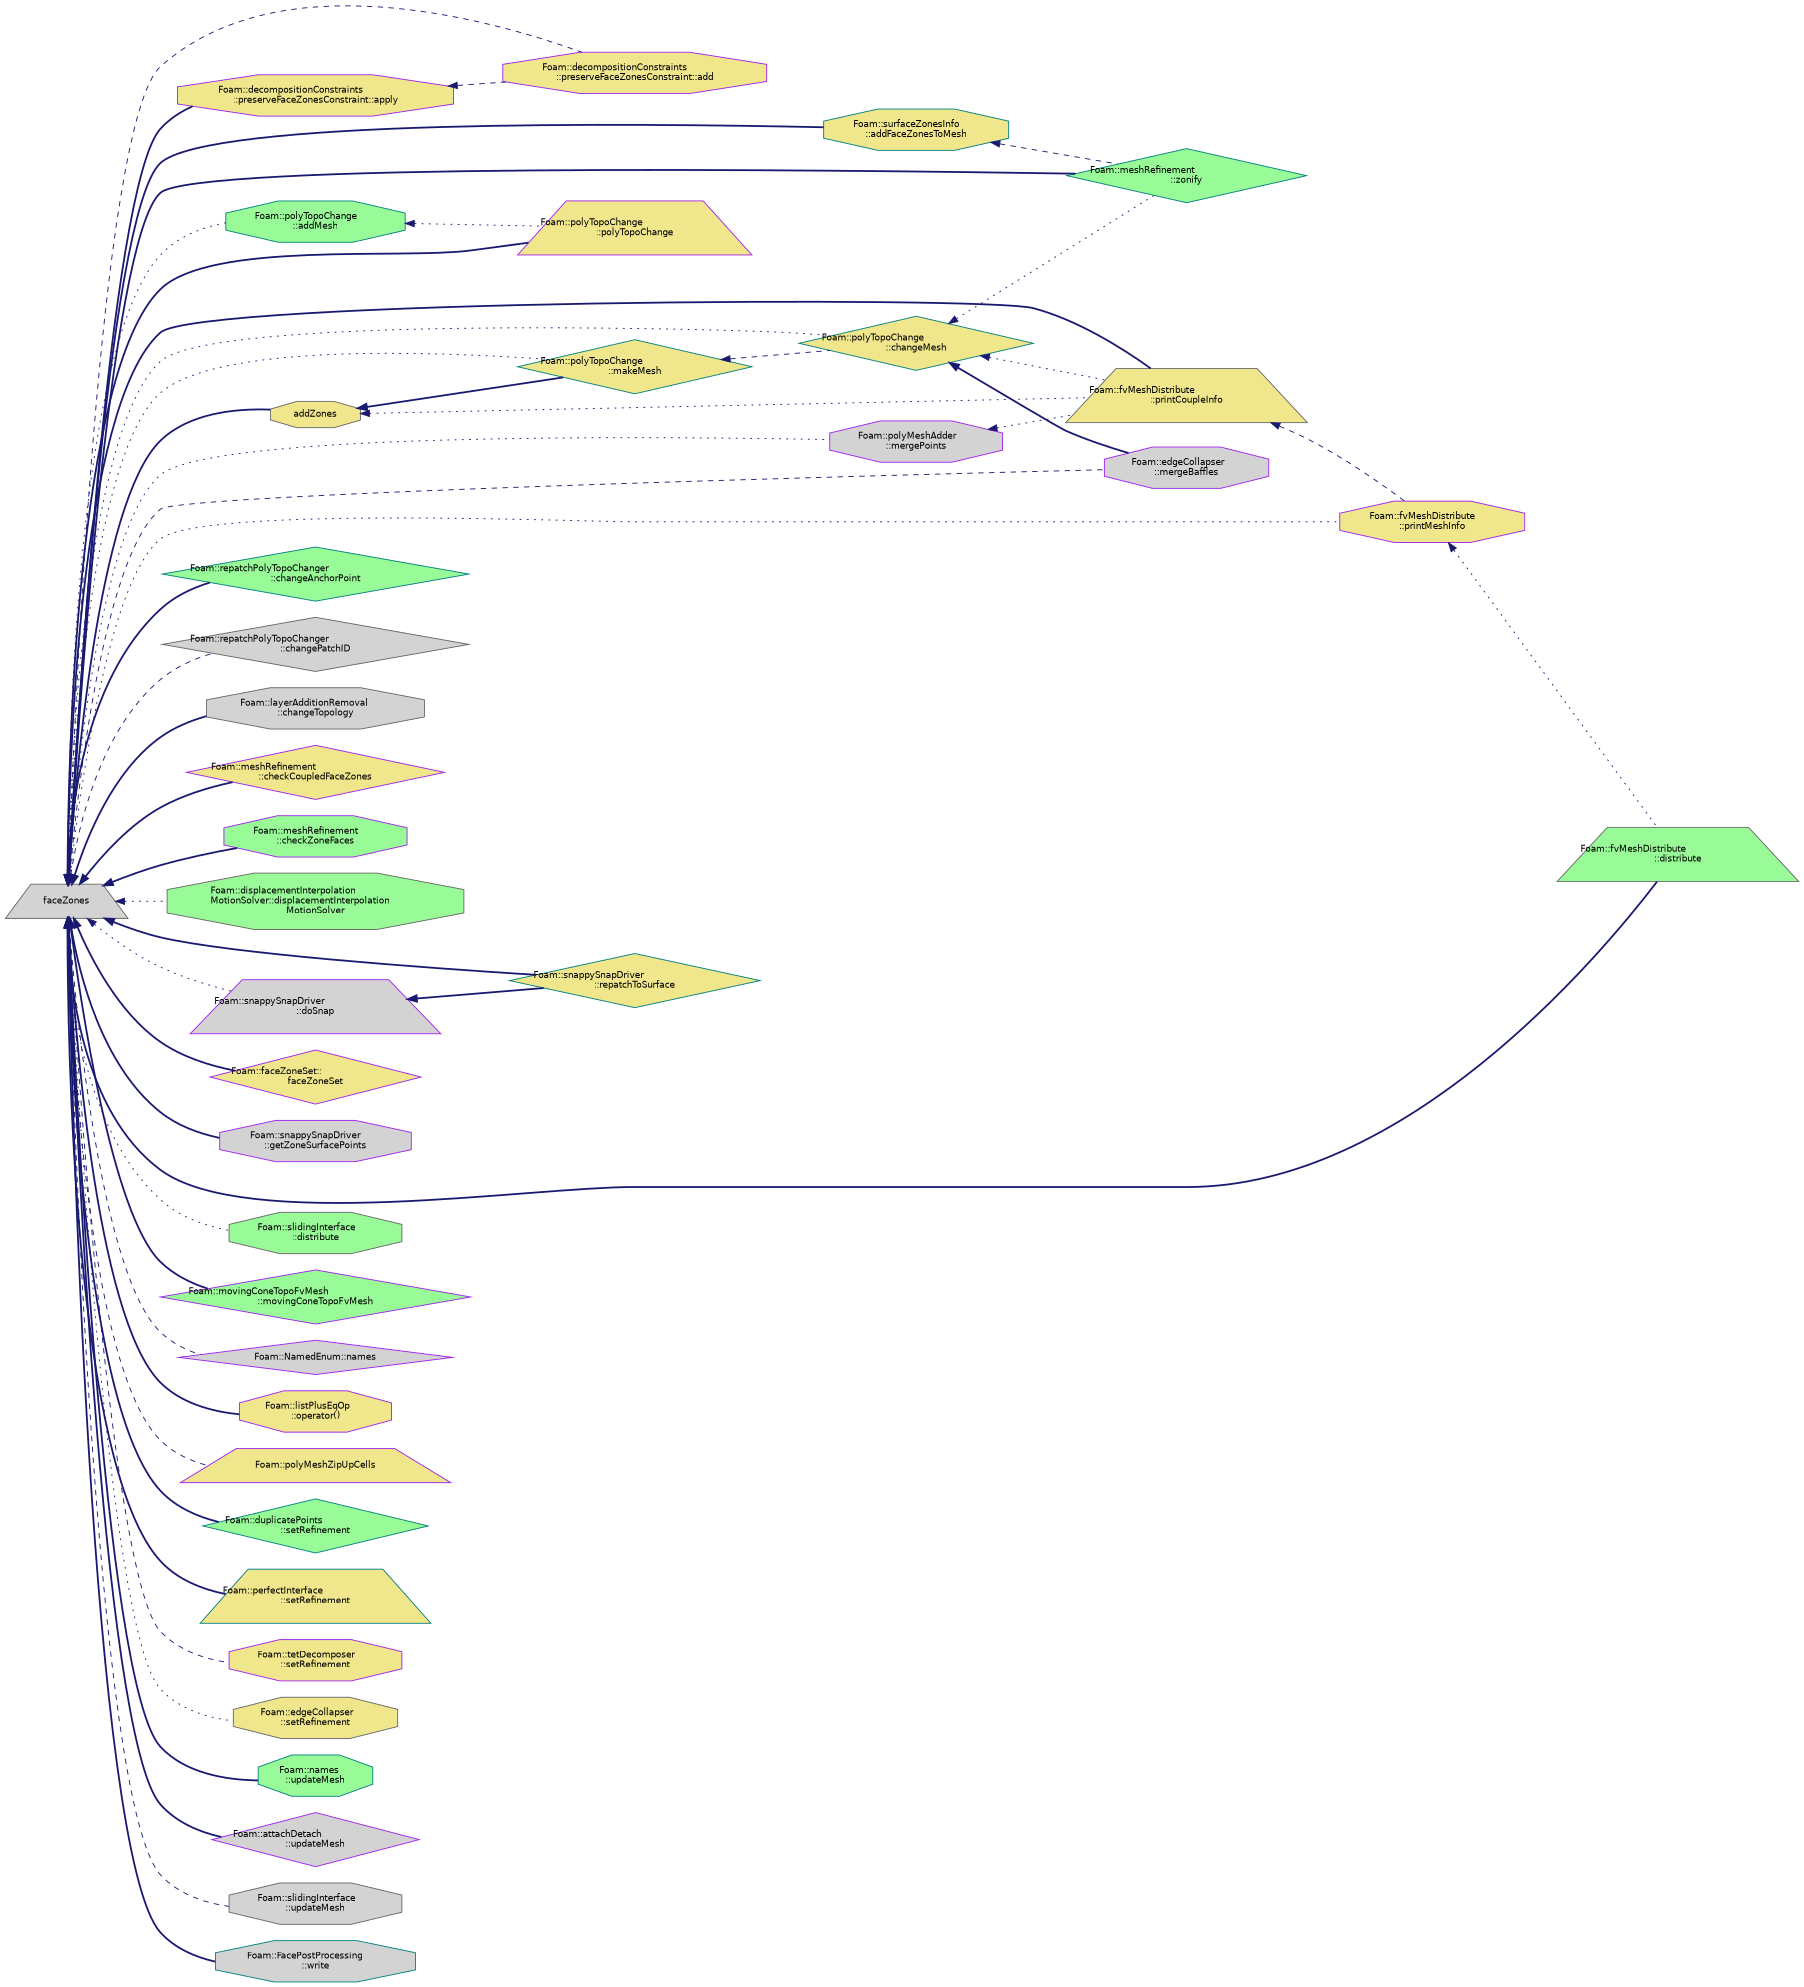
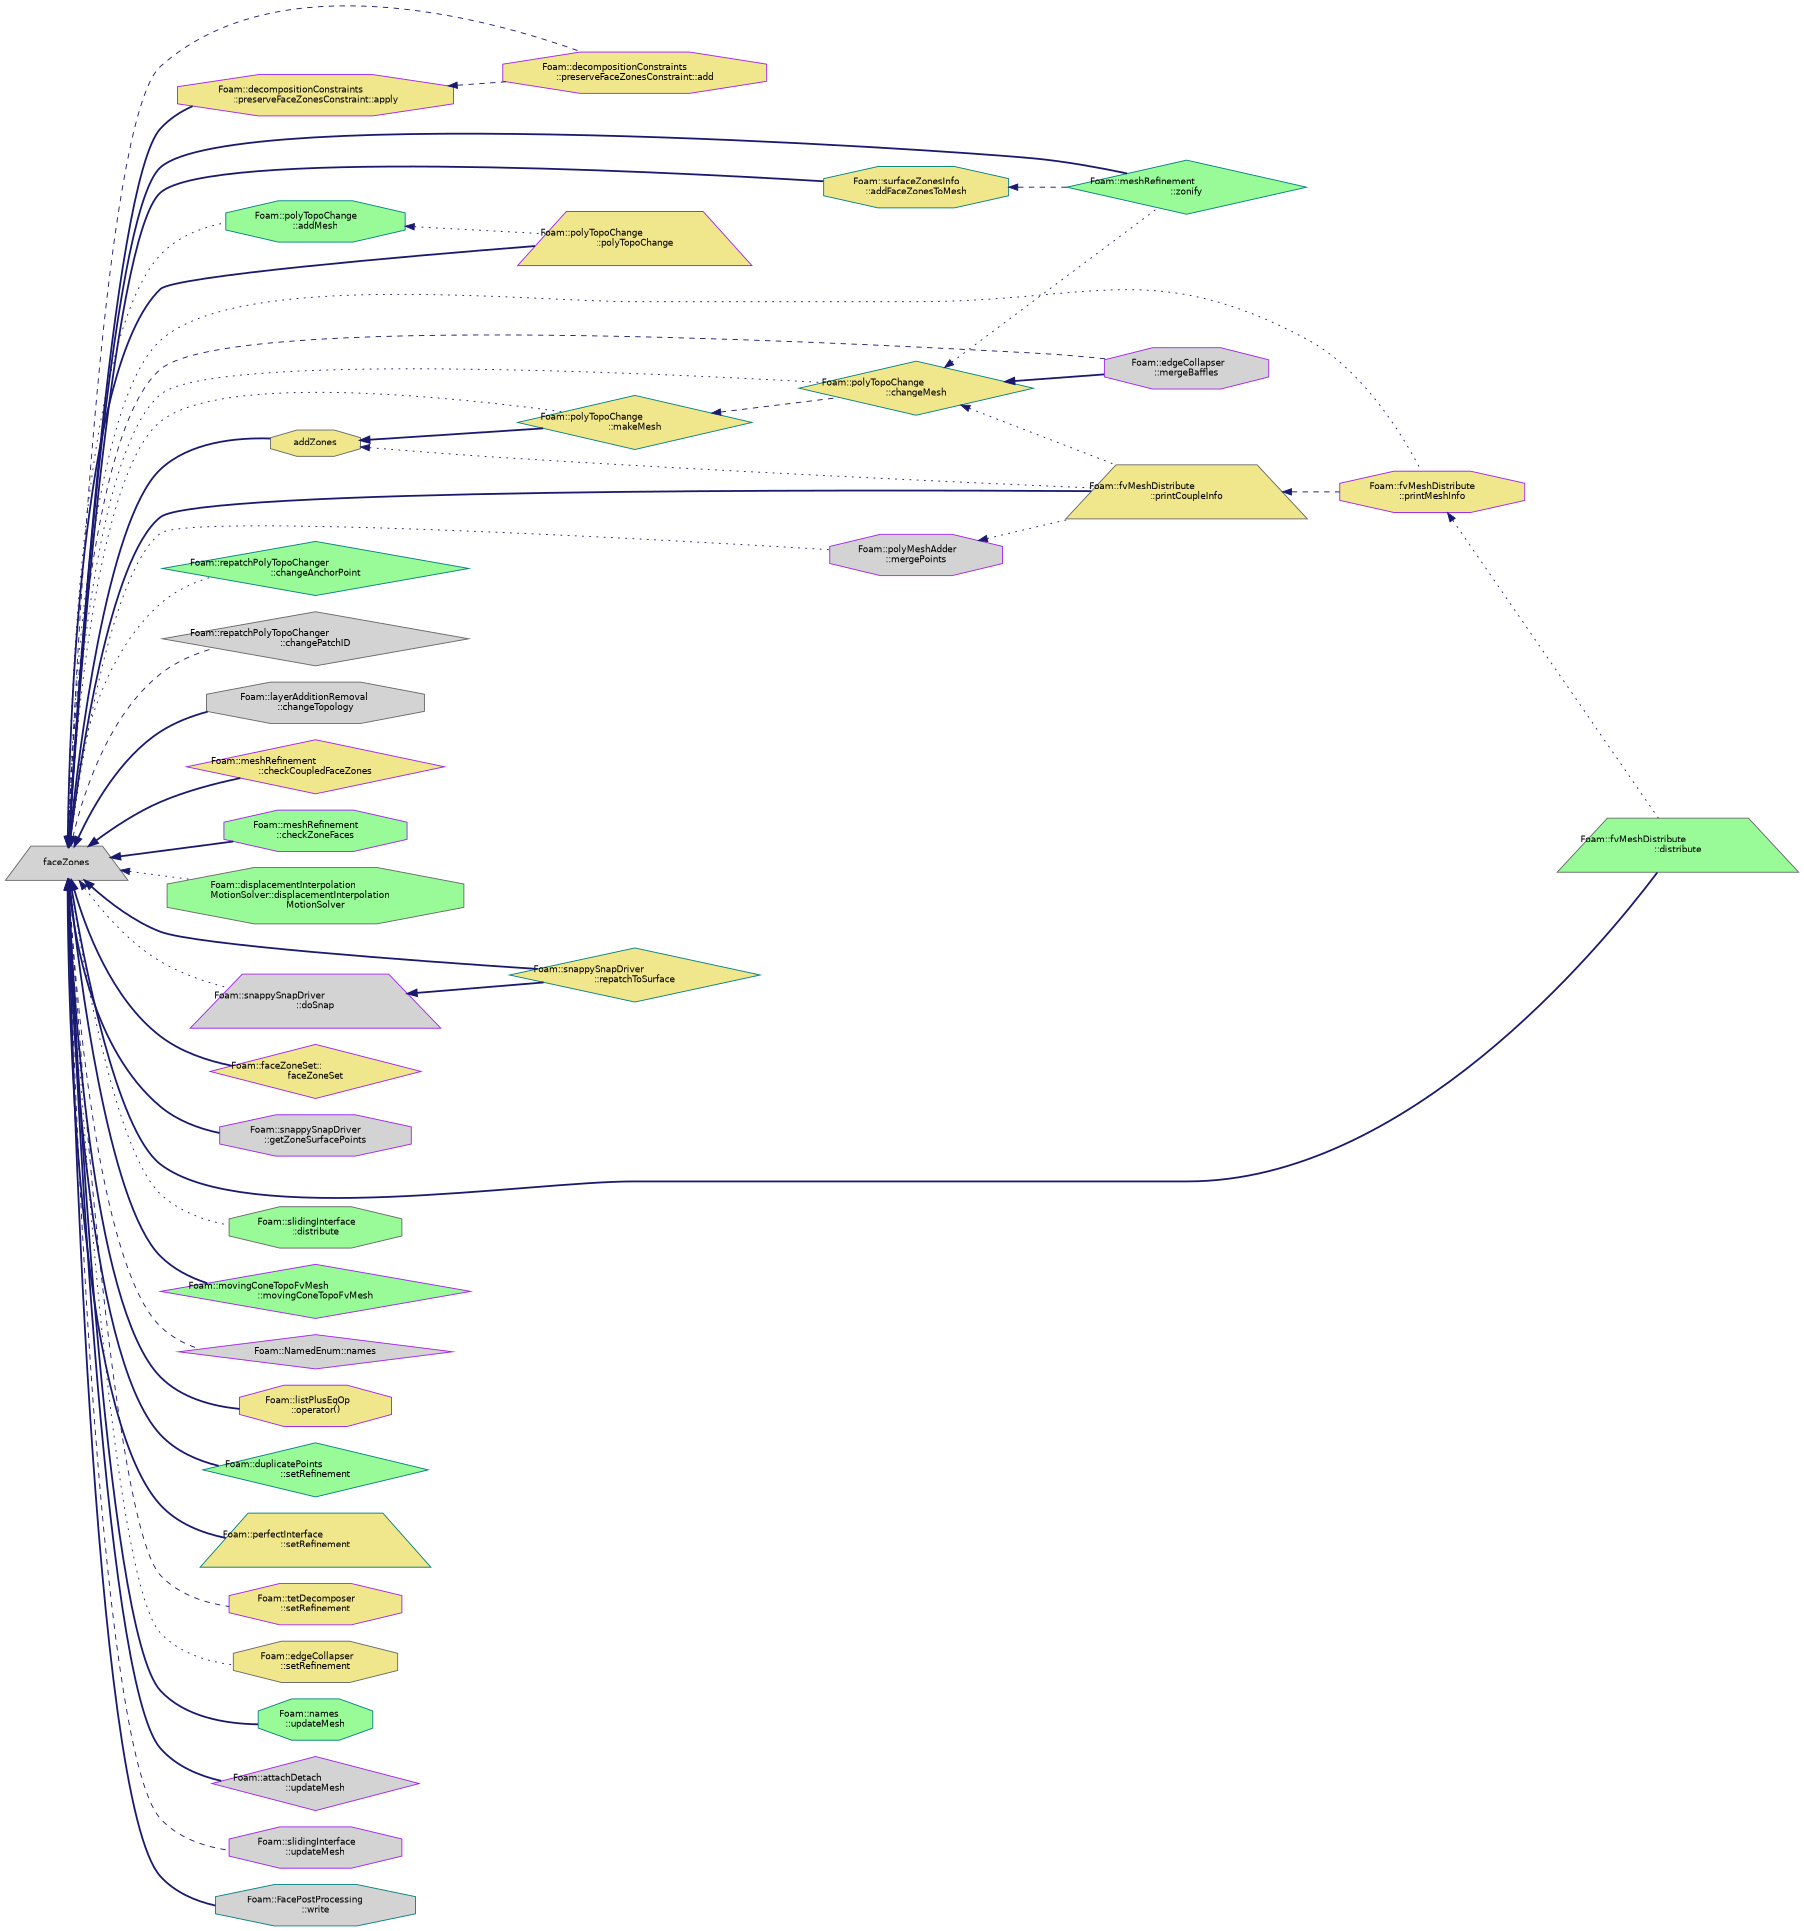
(106, 690) -> (105, 685)
(315, 1466) -> none
(315, 1904) -> (315, 1848)
